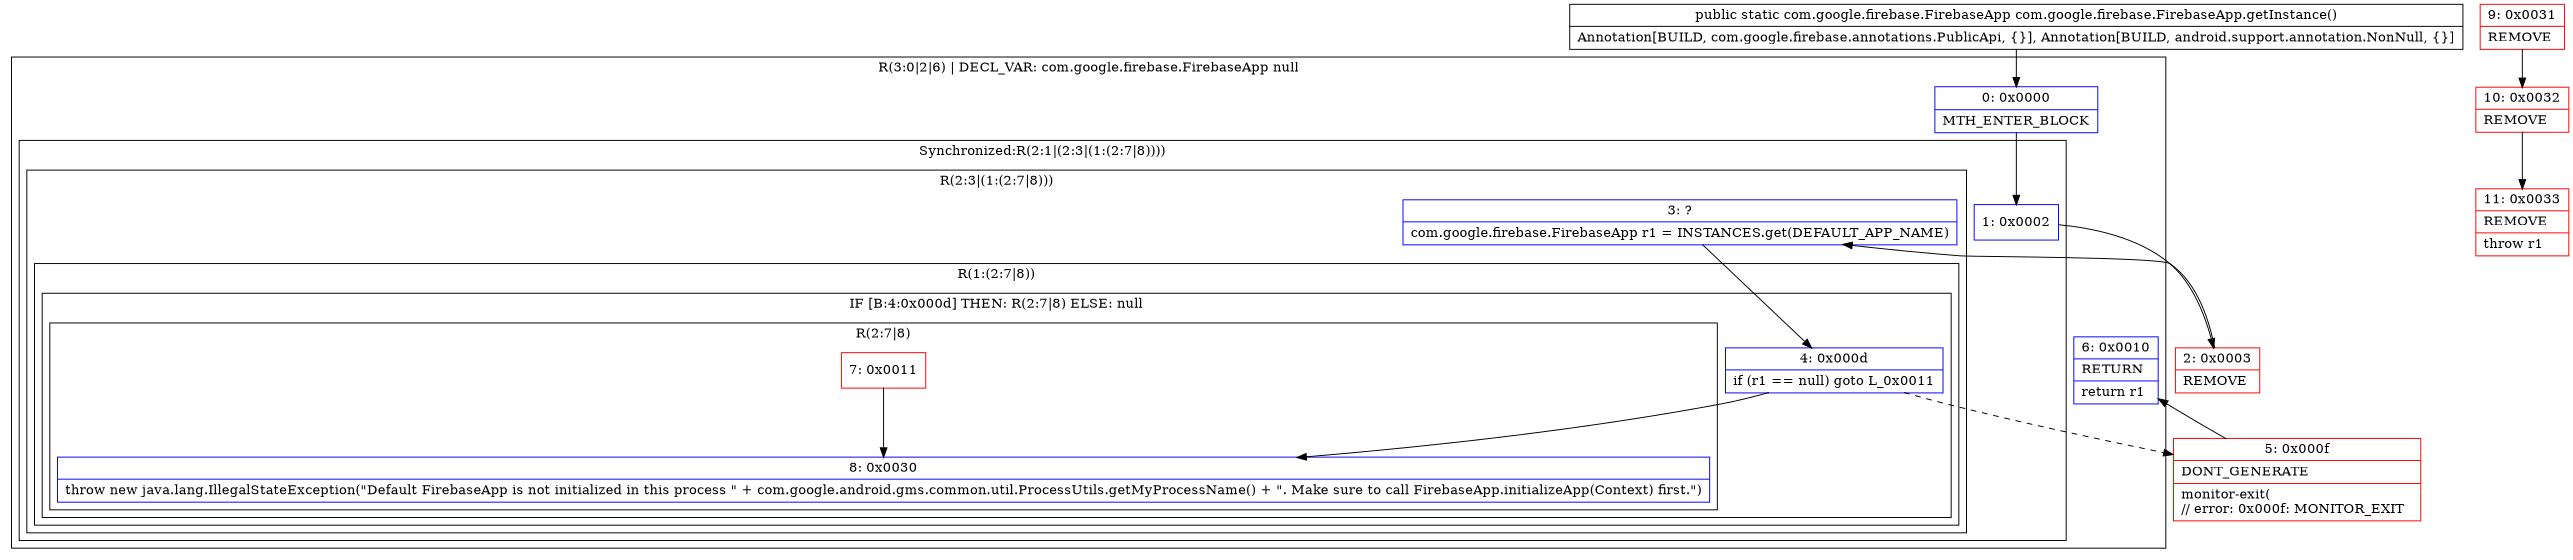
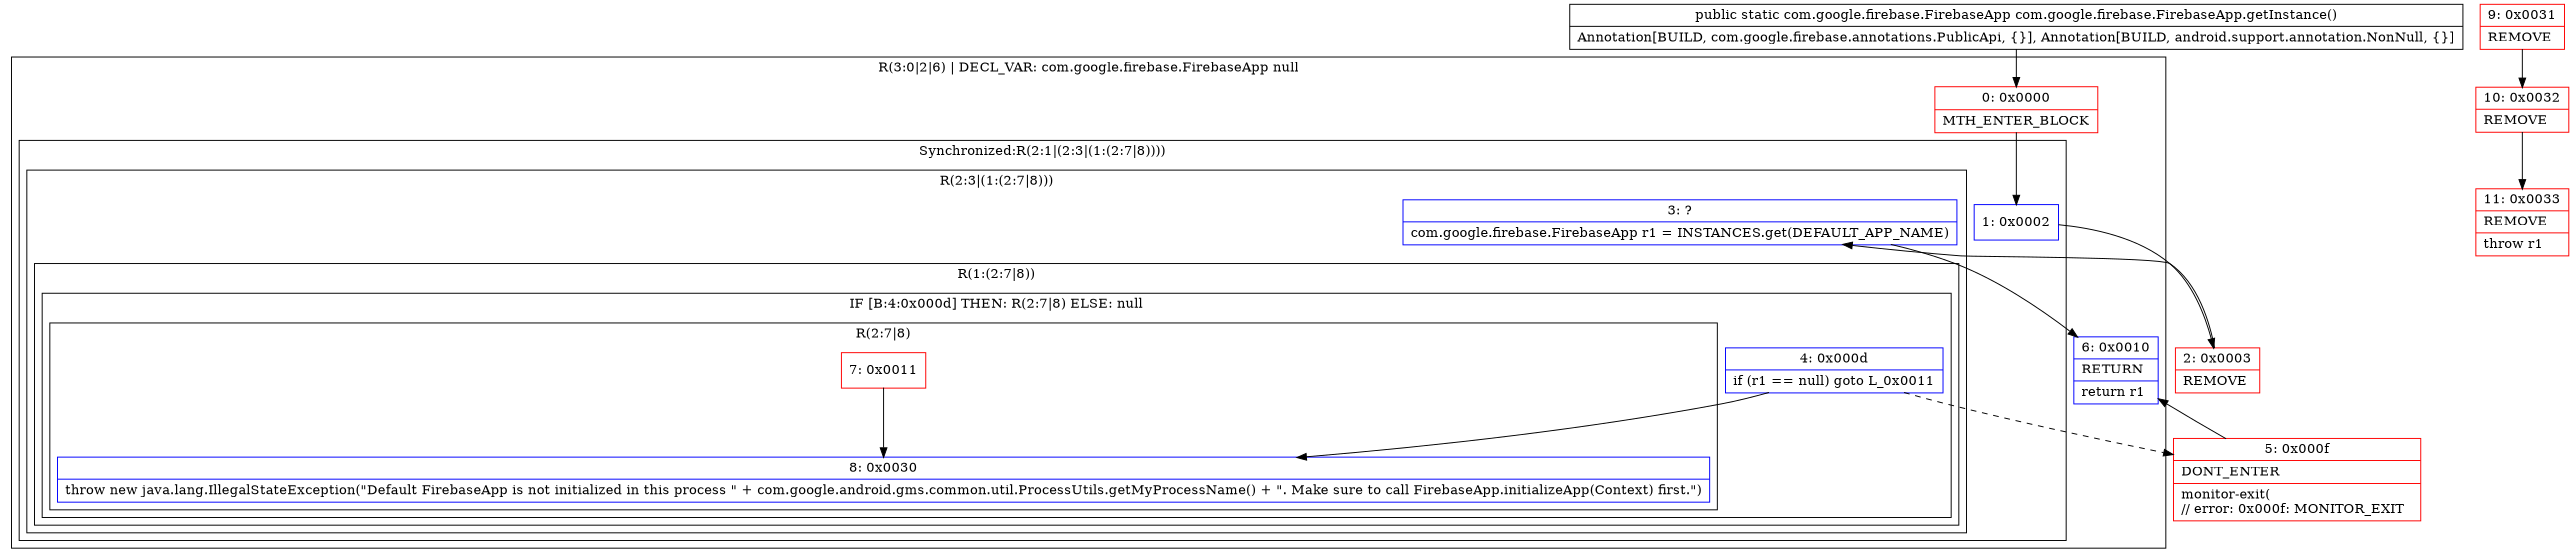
(2016, 110) -> (2016, 110)
(1746, 286) -> (1985, 277)
(2245, 472) -> (2231, 472)
